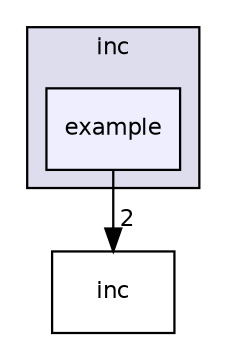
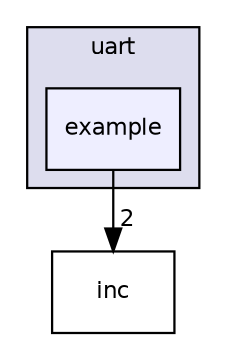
(113, 49) -> (113, 49)
